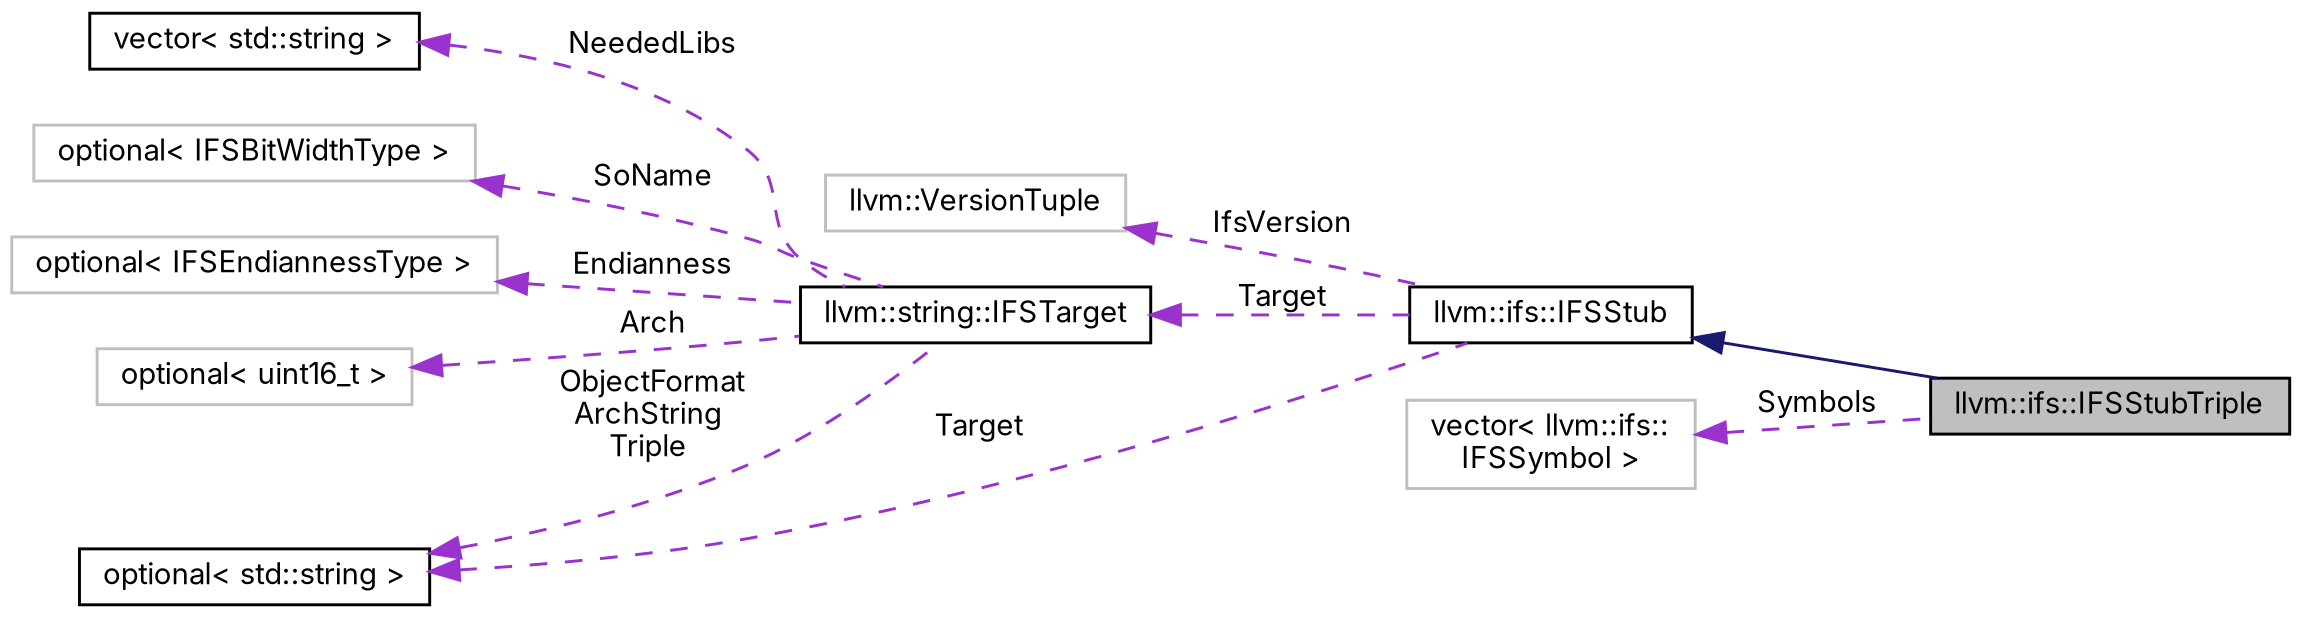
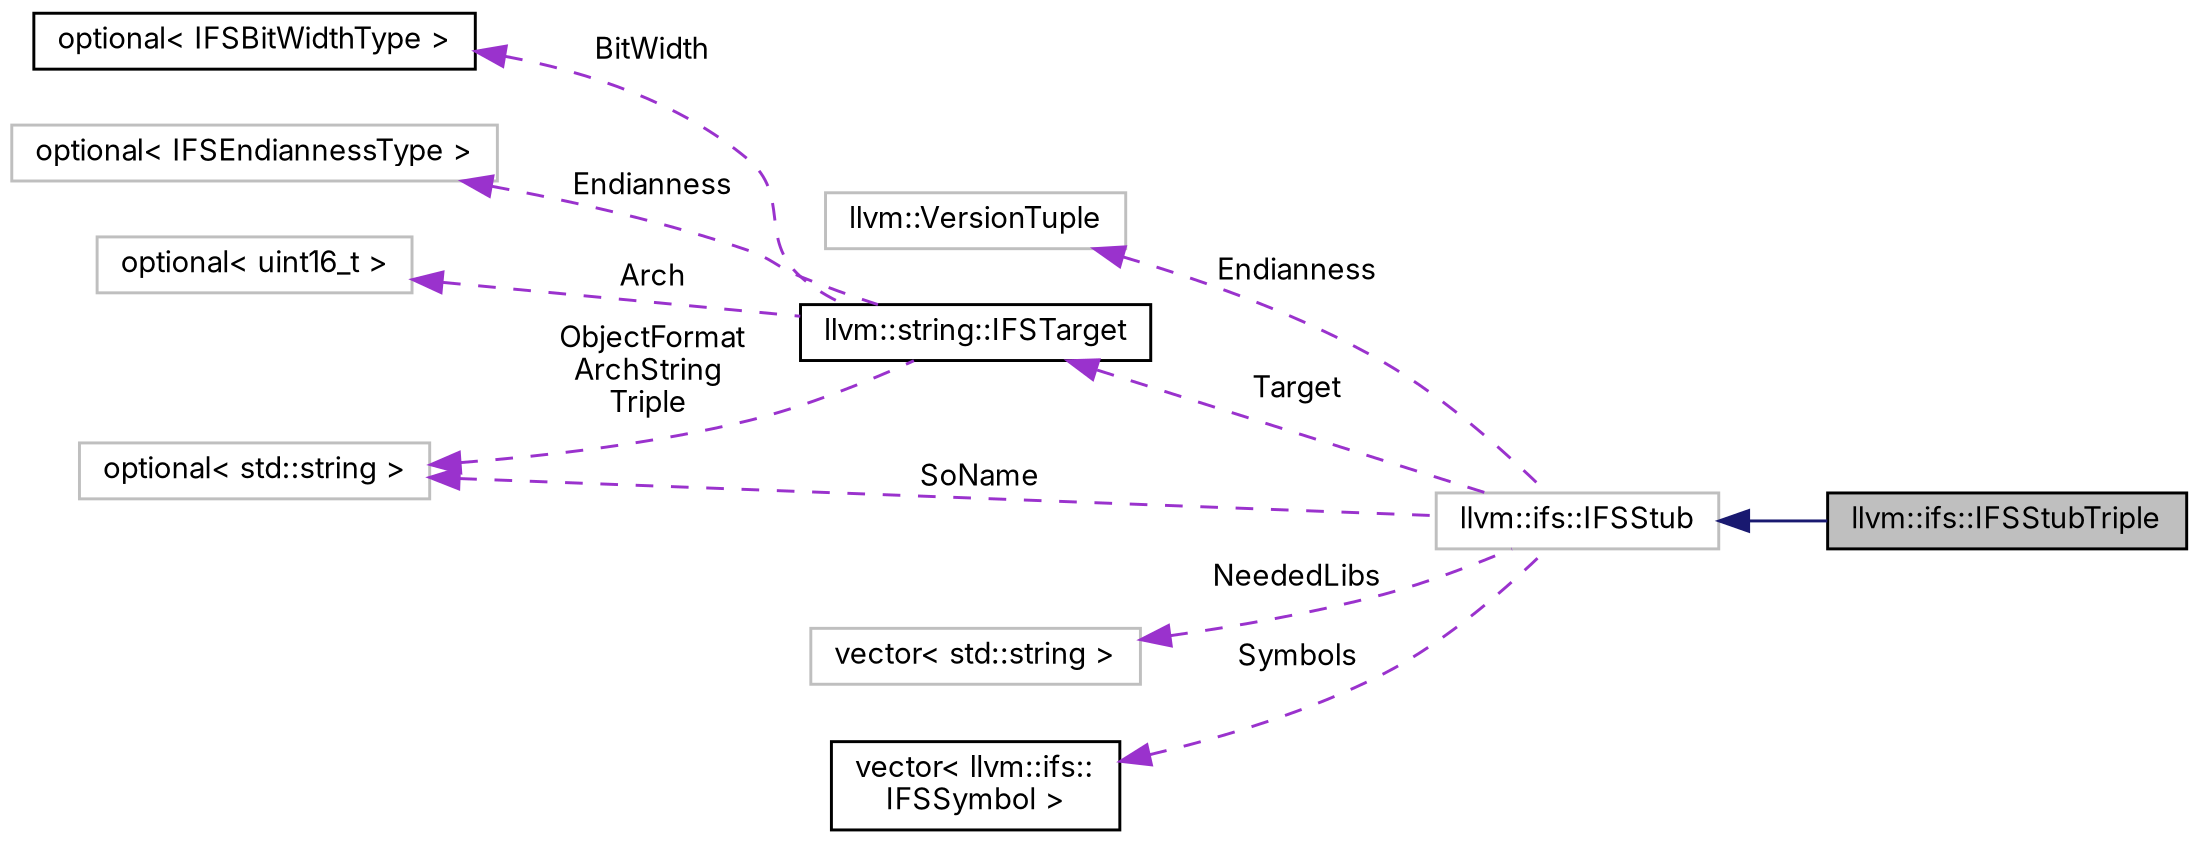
(255, 41) -> (976, 656)
(687, 112) -> (1344, 604)
(255, 153) -> (255, 41)
(649, 178) -> (649, 52)
(1279, 225) -> (1293, 272)
(1551, 315) -> (1577, 521)
(1829, 425) -> (1364, 683)
(976, 428) -> (976, 478)
(1551, 444) -> (976, 786)
(255, 577) -> (255, 471)
